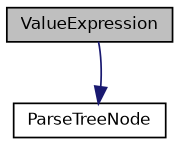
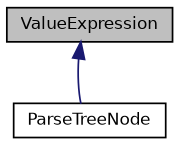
(101, 64) -> (78, 81)
